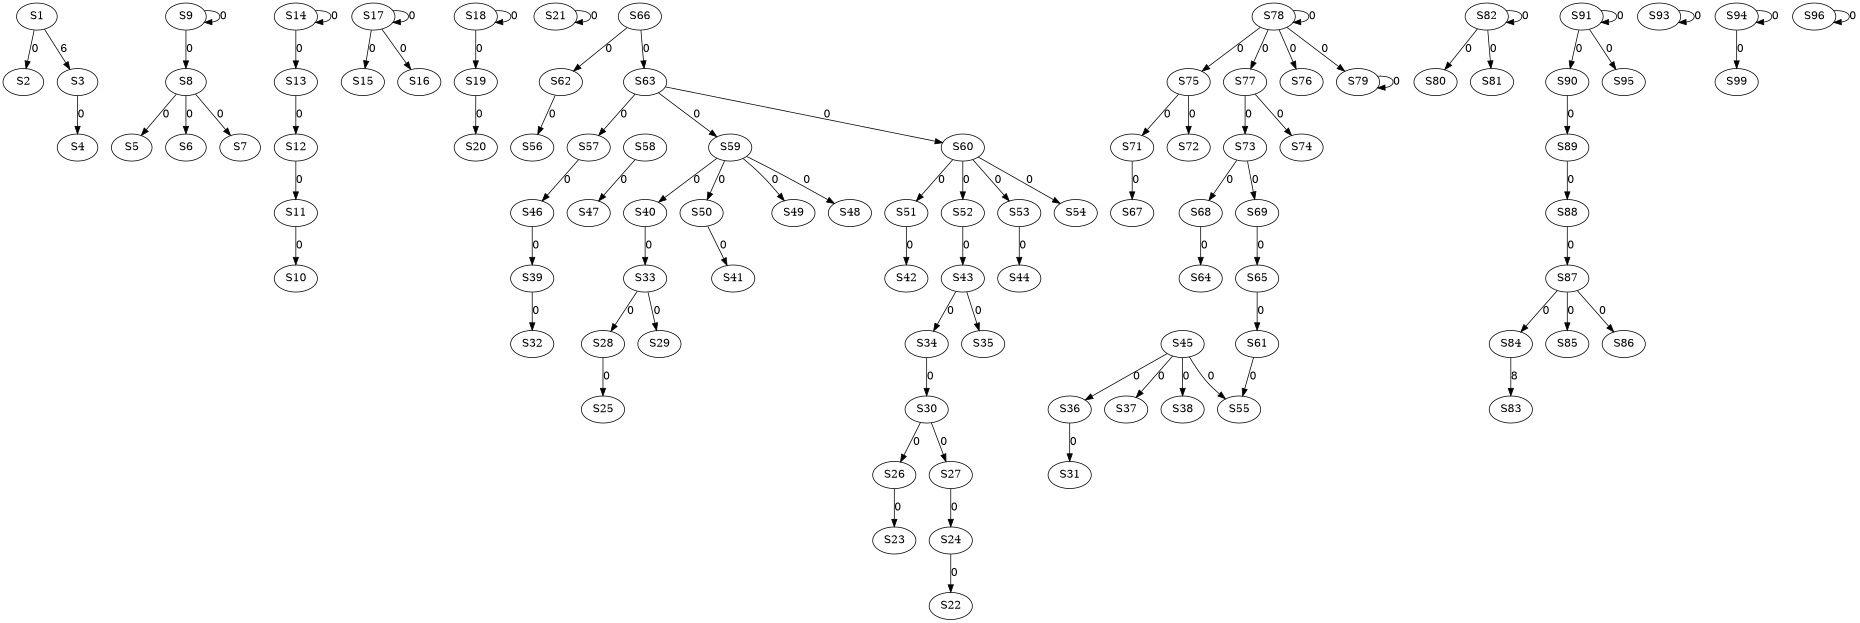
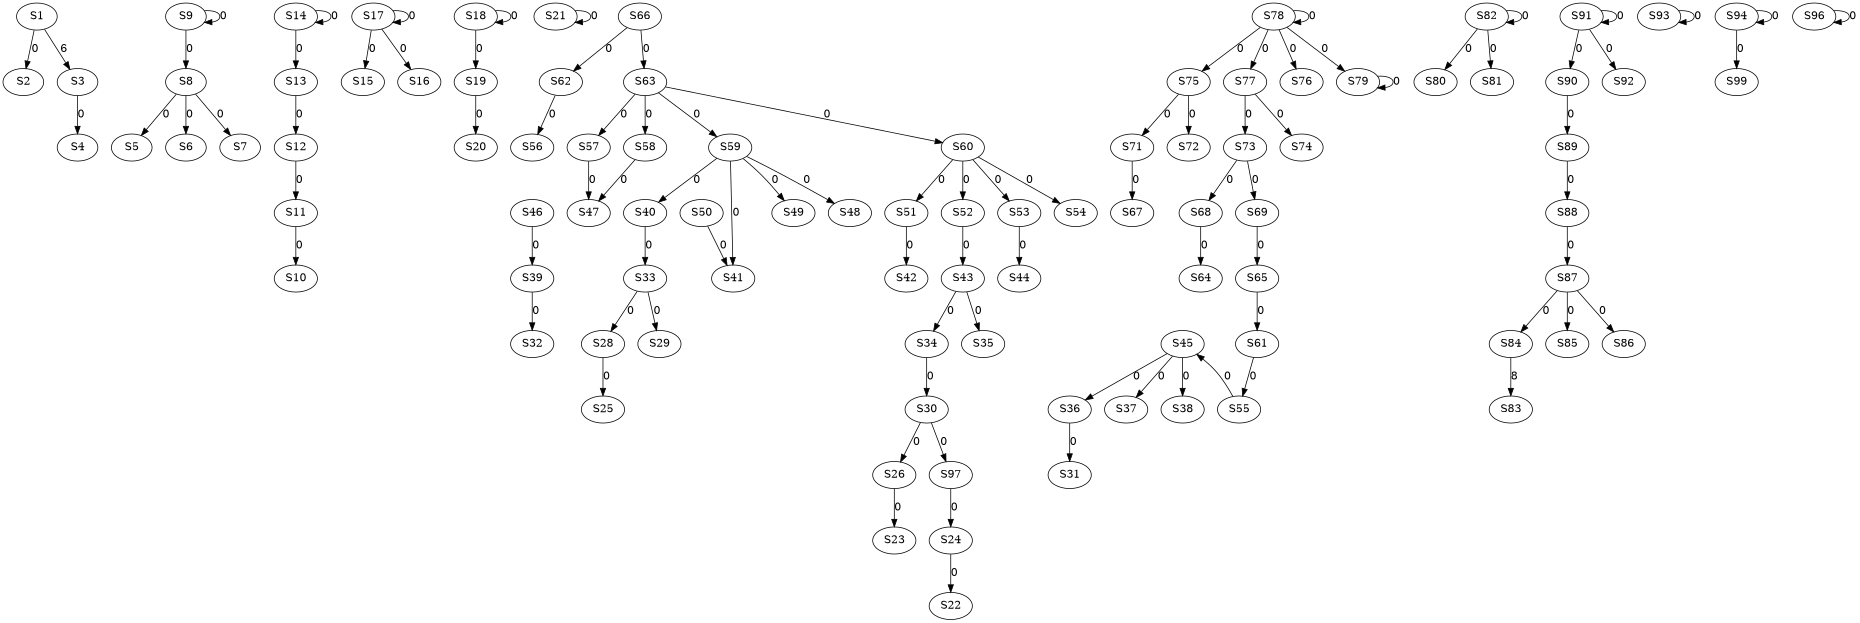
(1624, 82) -> (1624, 82)
none -> (645, 111)
(563, 177) -> (589, 177)
(717, 177) -> (732, 209)
(1203, 377) -> (1220, 376)
(951, 475) -> (951, 475)
